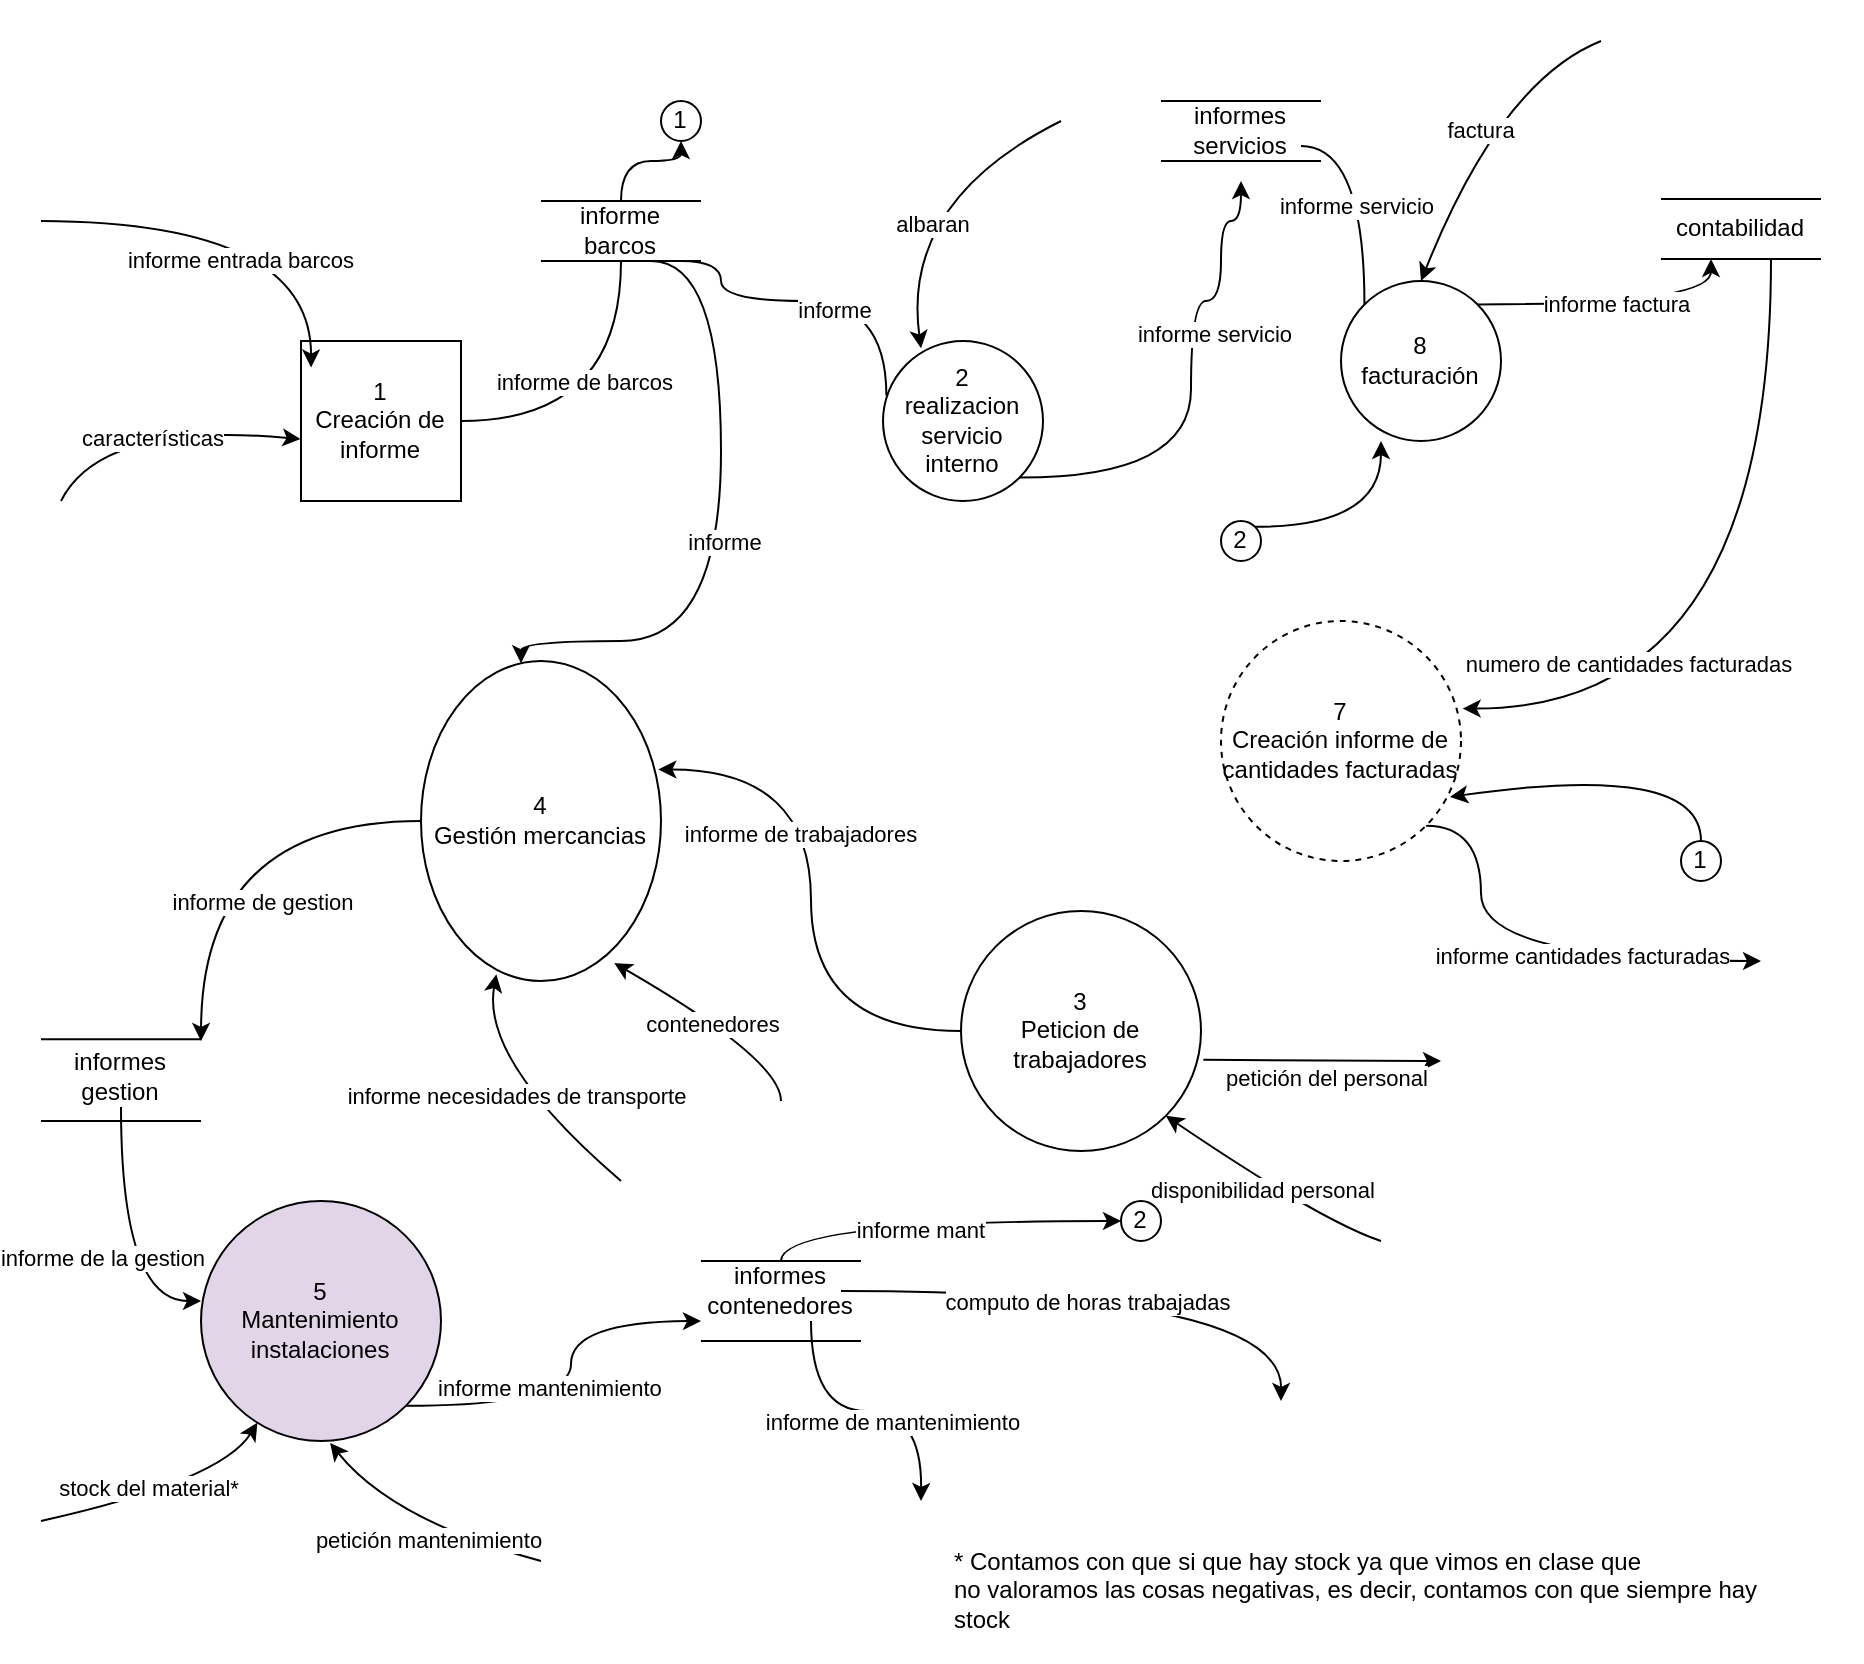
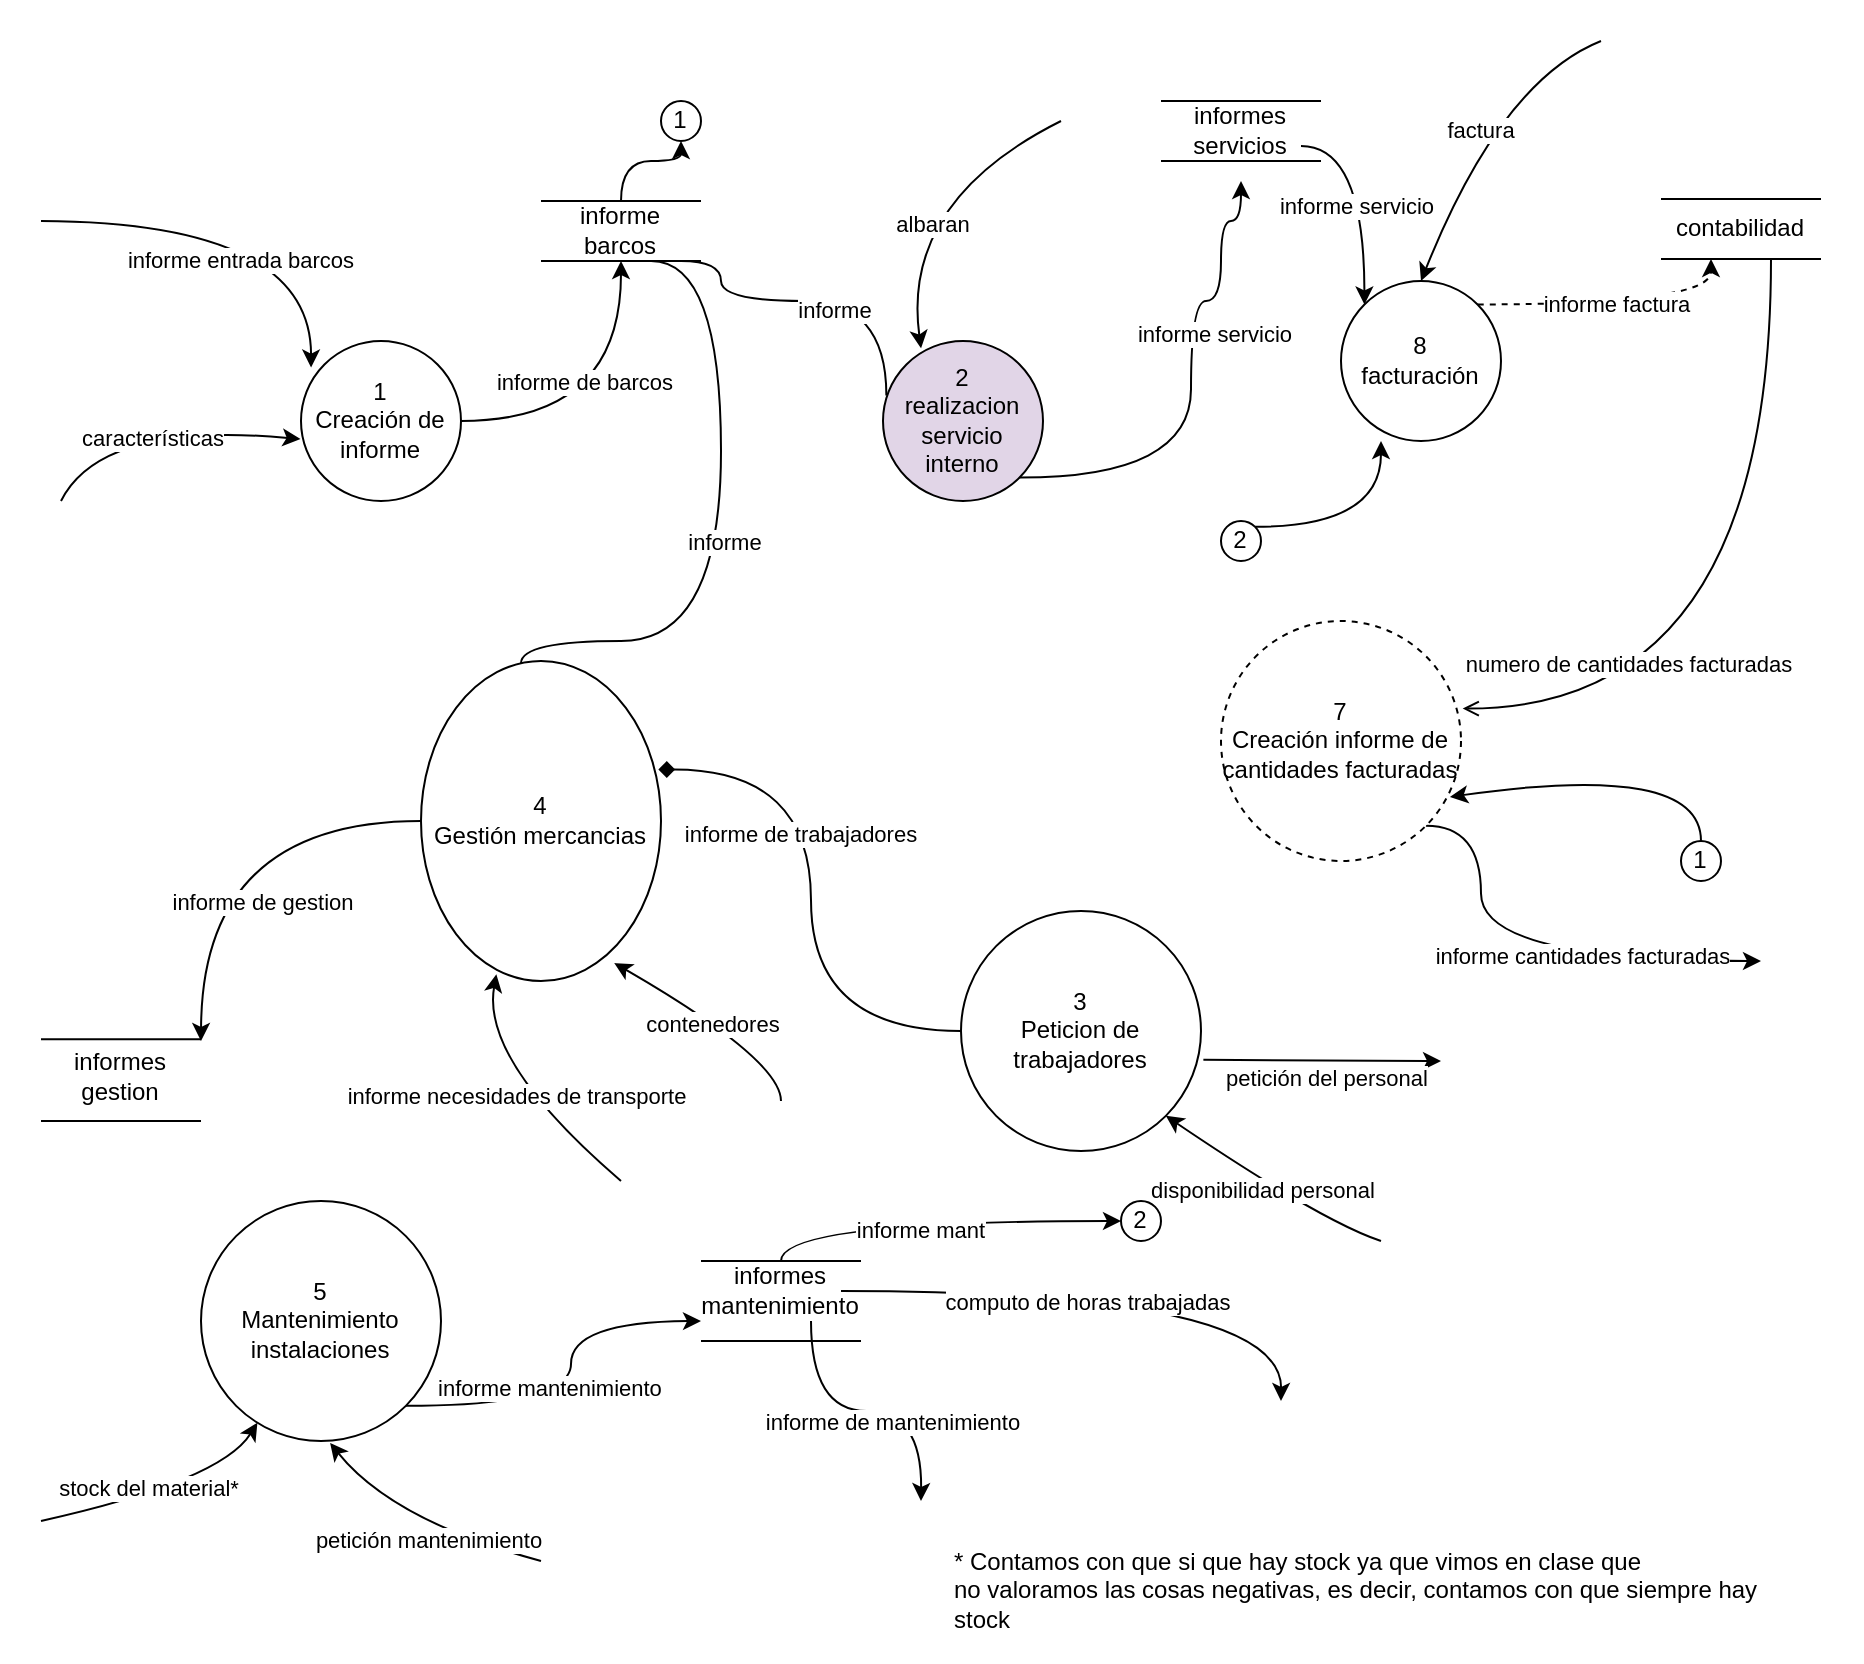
(1364, 295) -> (1364, 290)
(1510, 304) -> (1510, 304)
(614, 321) -> (615, 325)
(381, 421) -> (381, 421)
(963, 421) -> (963, 421)
(553, 643) -> (552, 645)
(1477, 708) -> (1474, 708)
(673, 770) -> (675, 770)
(129, 1216) -> none
(781, 1291) -> (781, 1291)
(321, 1321) -> (321, 1321)
